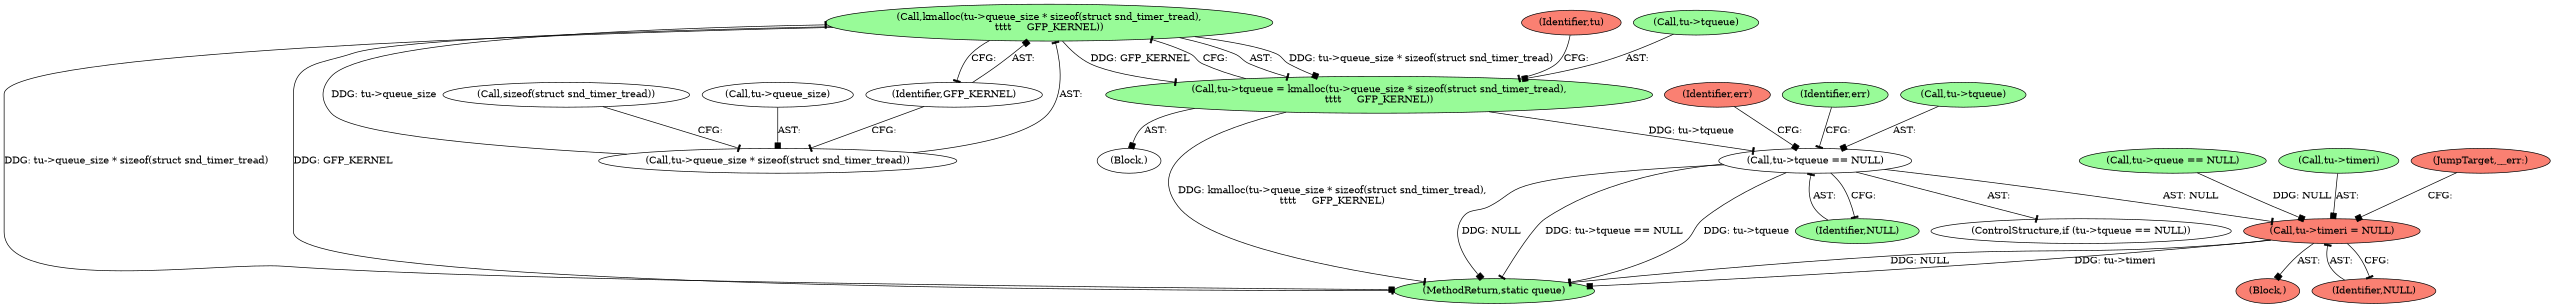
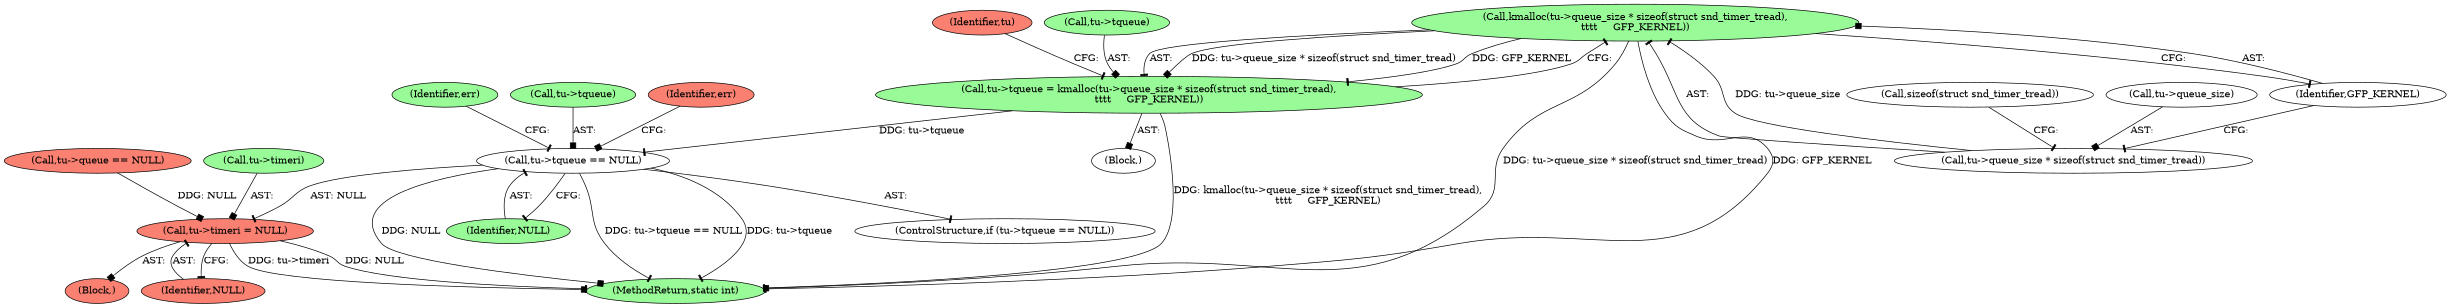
(2173, 161) -> (98, 161)
(2481, 161) -> none
(1494, 291) -> (676, 291)
